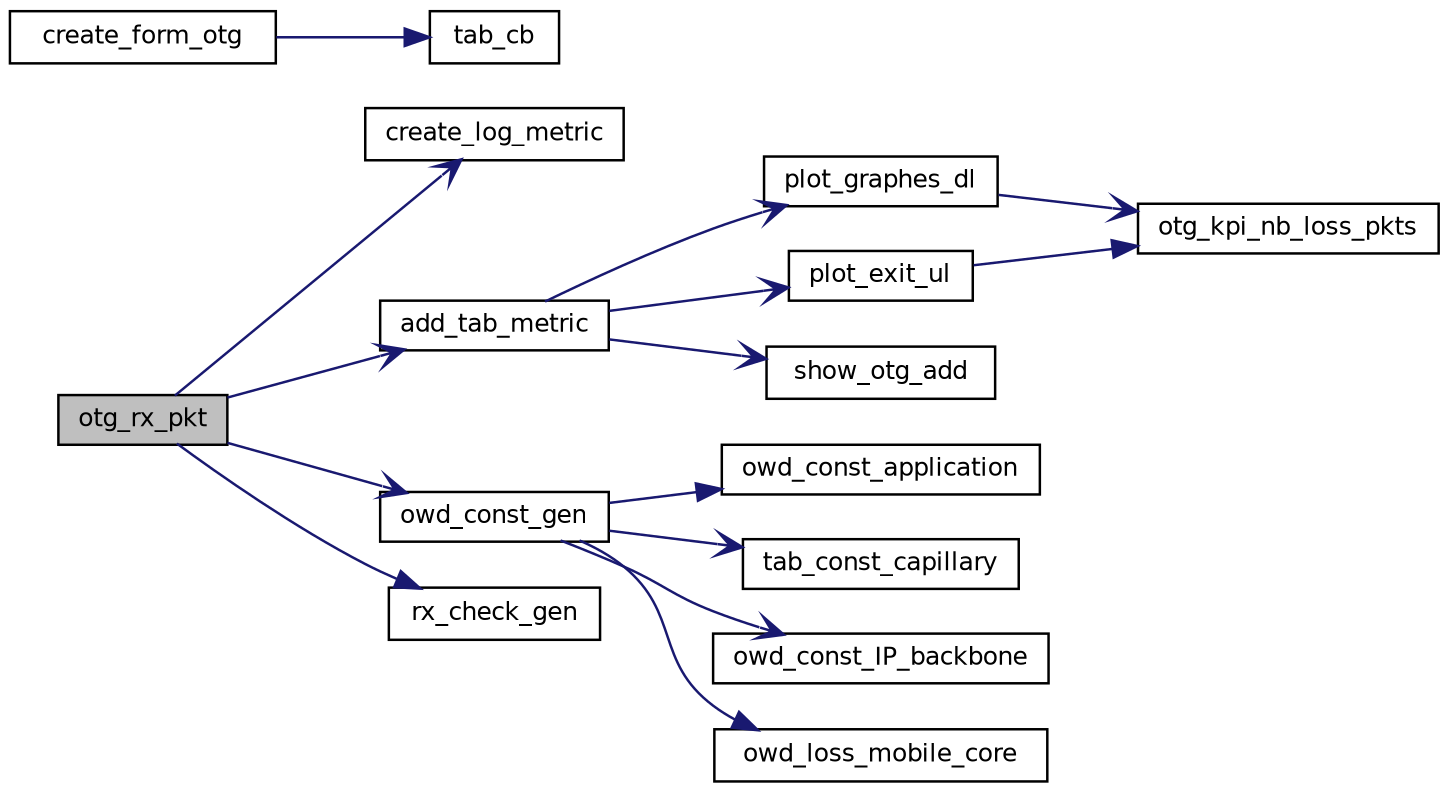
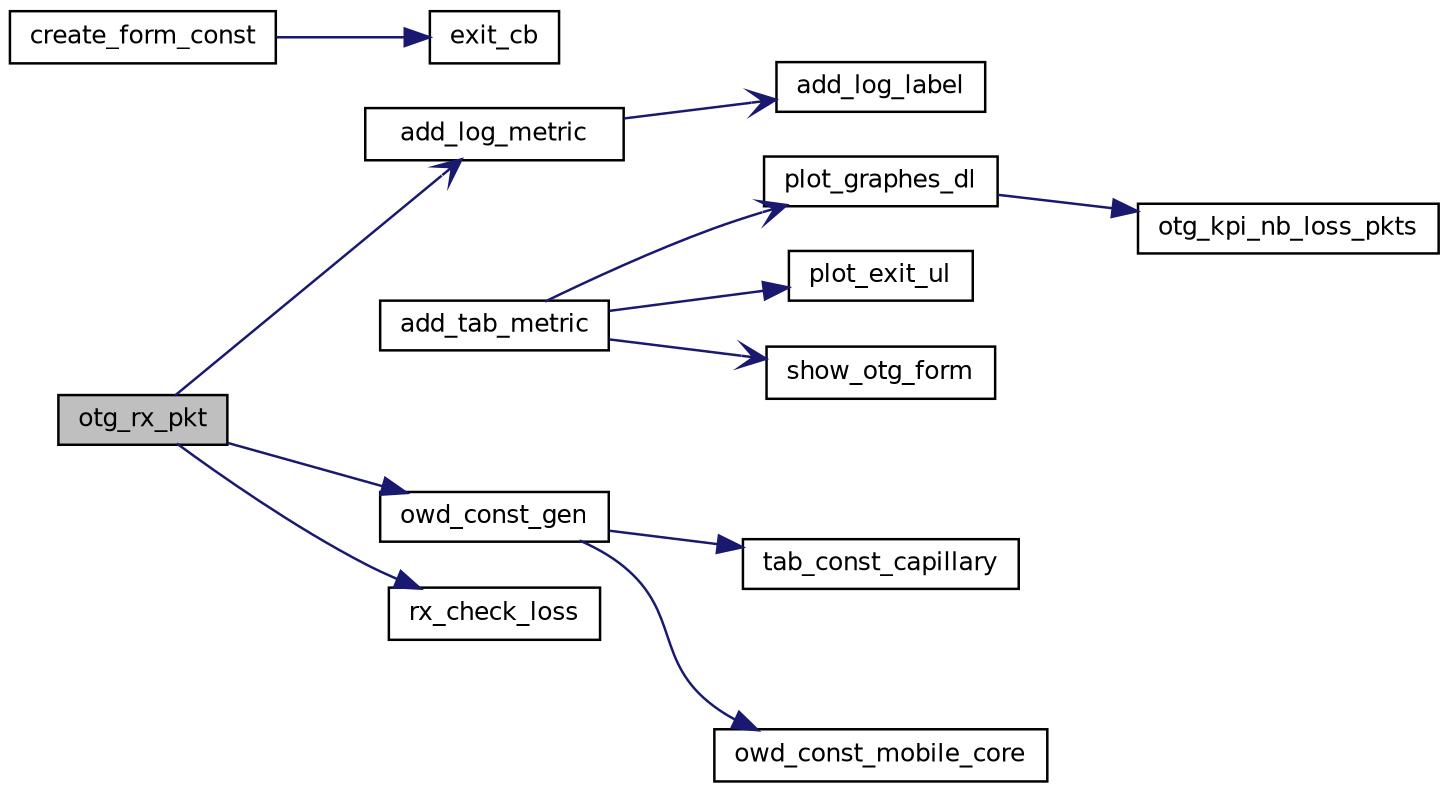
(143, 37) -> (143, 37)
(494, 37) -> (494, 37)
none -> (881, 87)
(494, 134) -> (494, 134)
(1056, 202) -> (1056, 202)
(1043, 257) -> none
(687, 301) -> (687, 301)
(881, 373) -> (881, 373)
(304, 377) -> none
(305, 465) -> (305, 465)
(881, 470) -> none
(663, 537) -> (663, 537)
(494, 614) -> (494, 614)
(881, 658) -> none
(881, 755) -> (881, 755)
